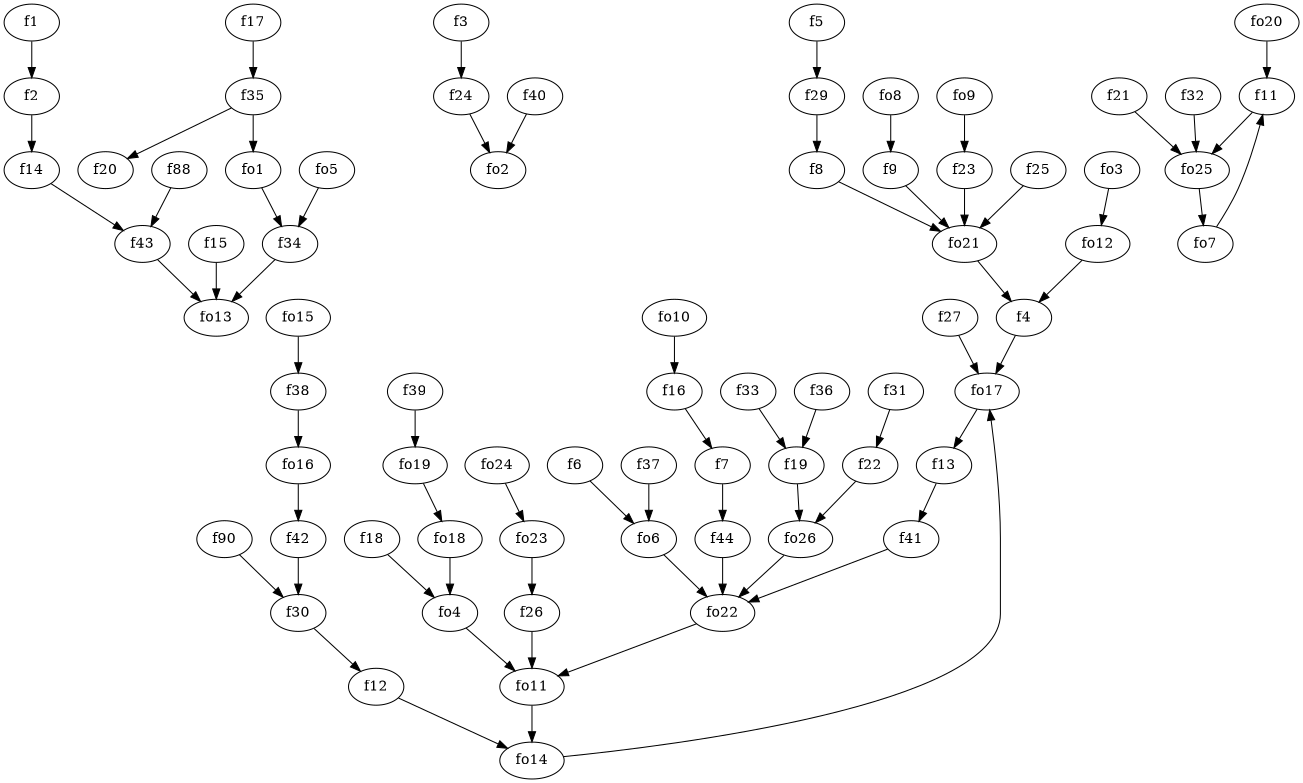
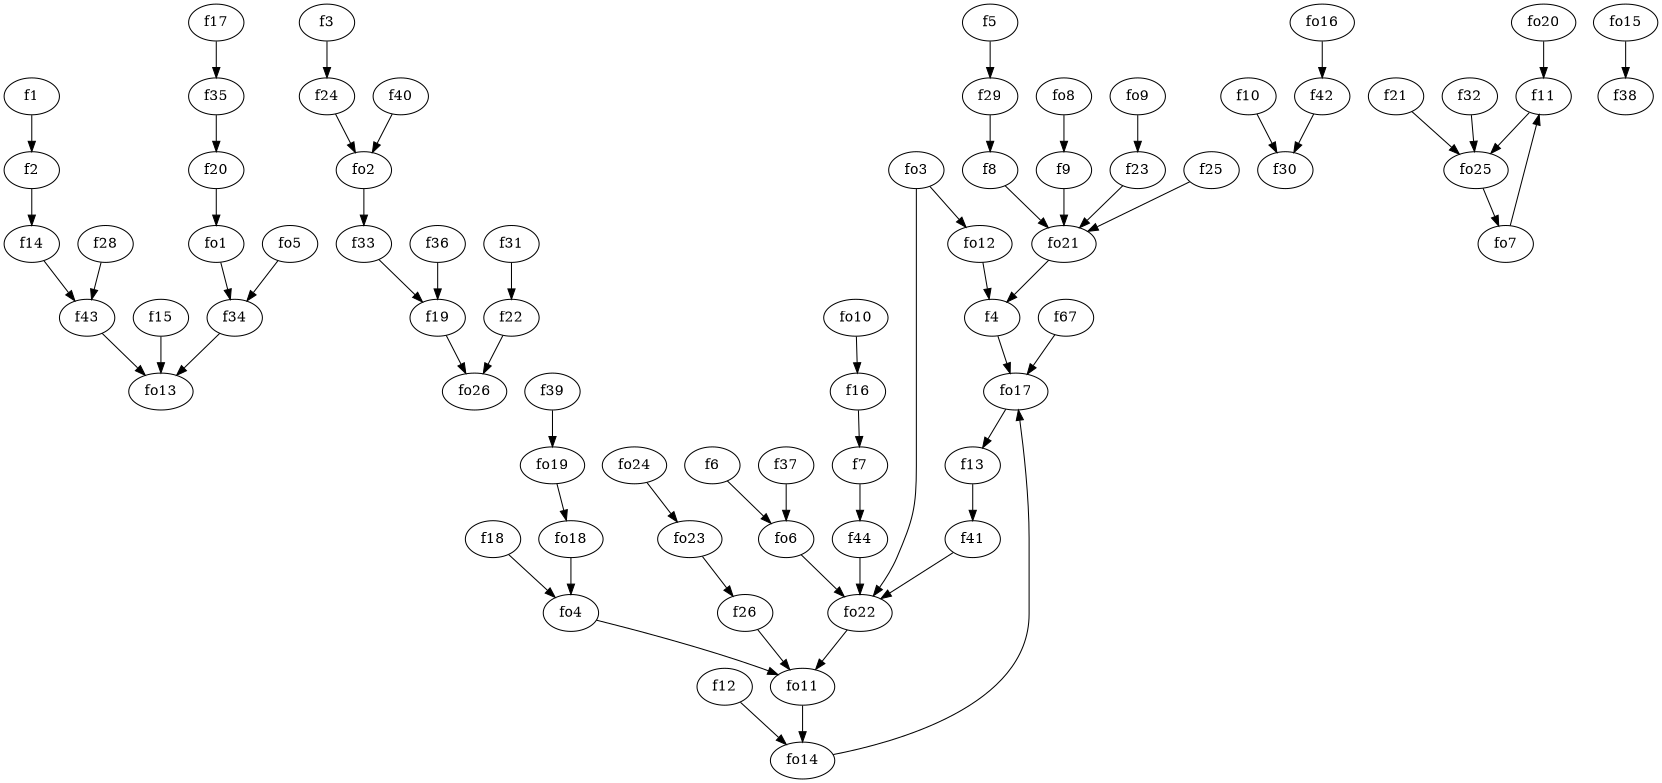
(253, 128) -> (216, 202)
(179, 170) -> (106, 244)
none -> (364, 202)
(950, 318) -> (1066, 318)
(298, 423) -> none
(224, 539) -> (1248, 96)
(765, 573) -> (916, 392)
(333, 646) -> none
